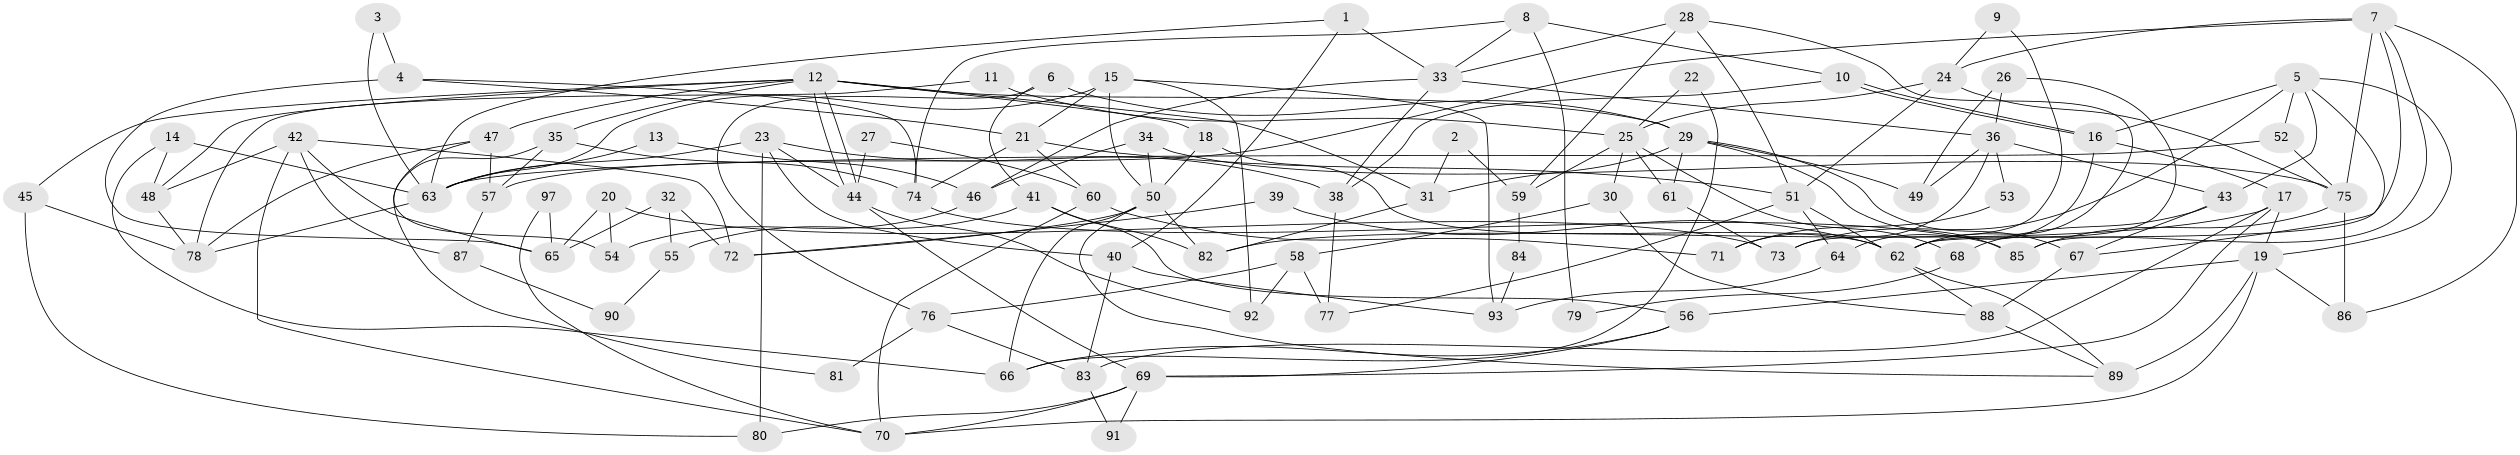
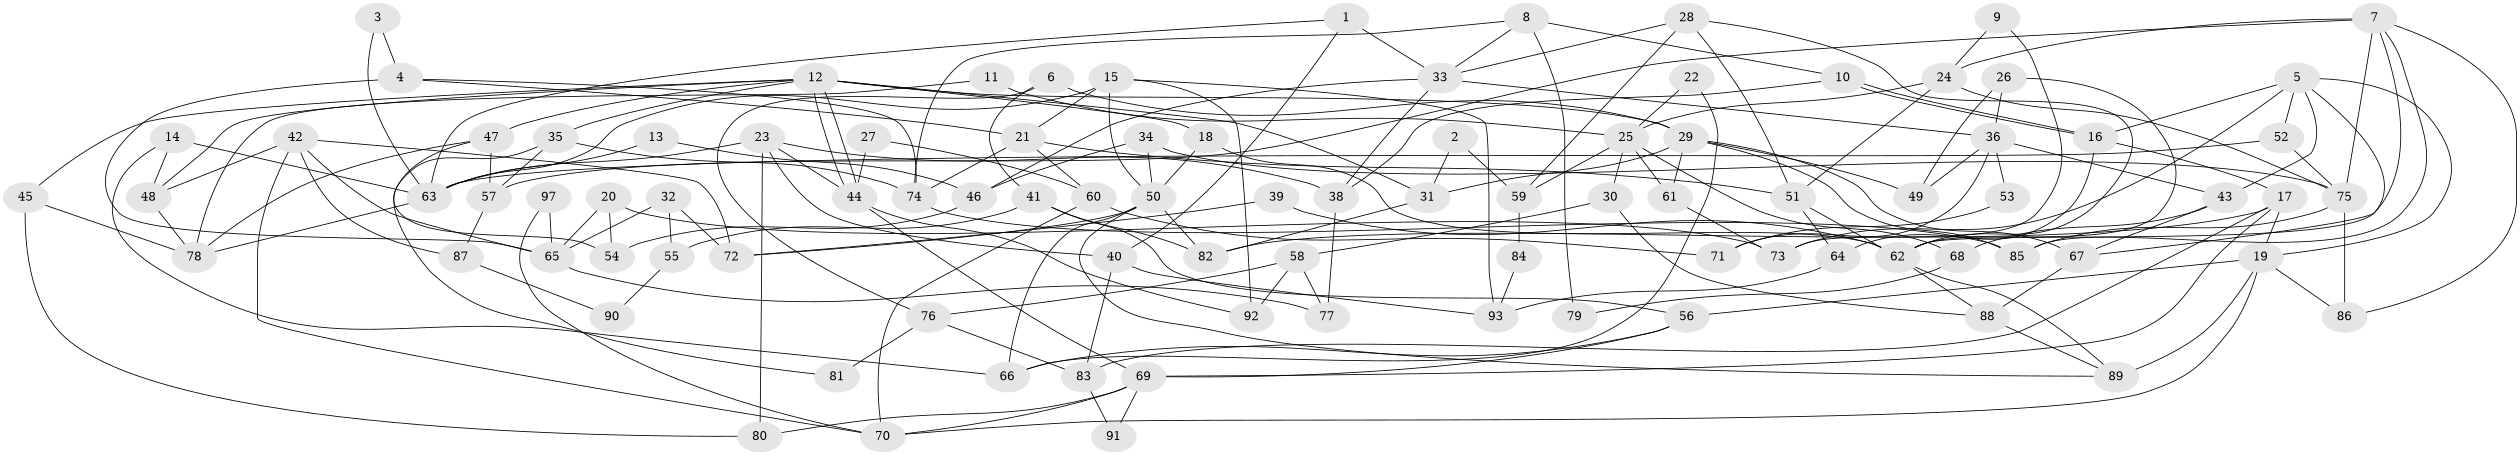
(1564, 269) -> (938, 295)
